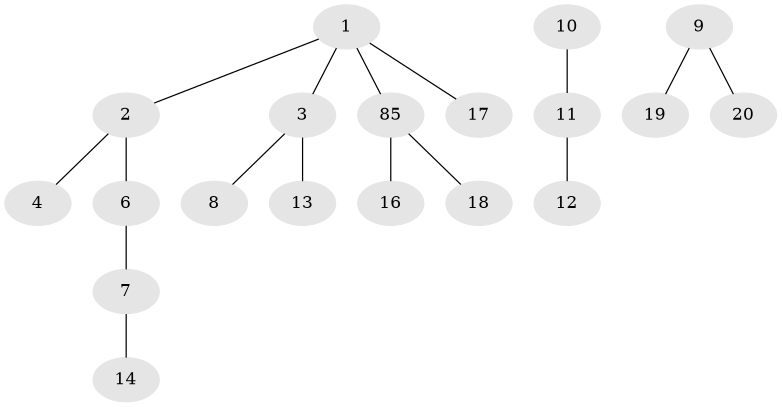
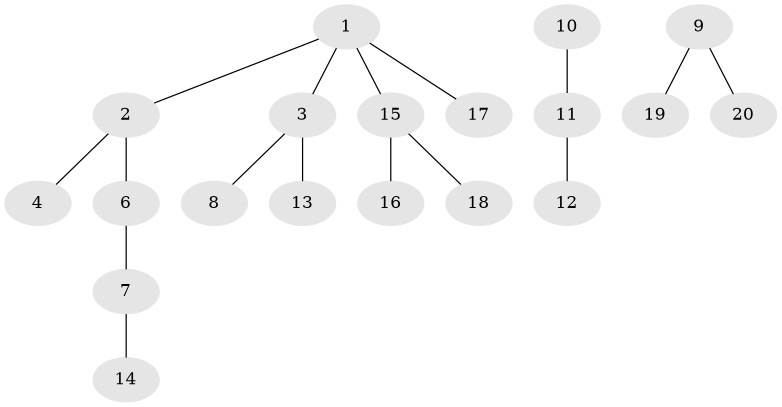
(391, 115) -> (391, 115)
